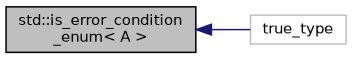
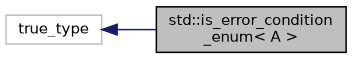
(231, 30) -> (137, 30)
